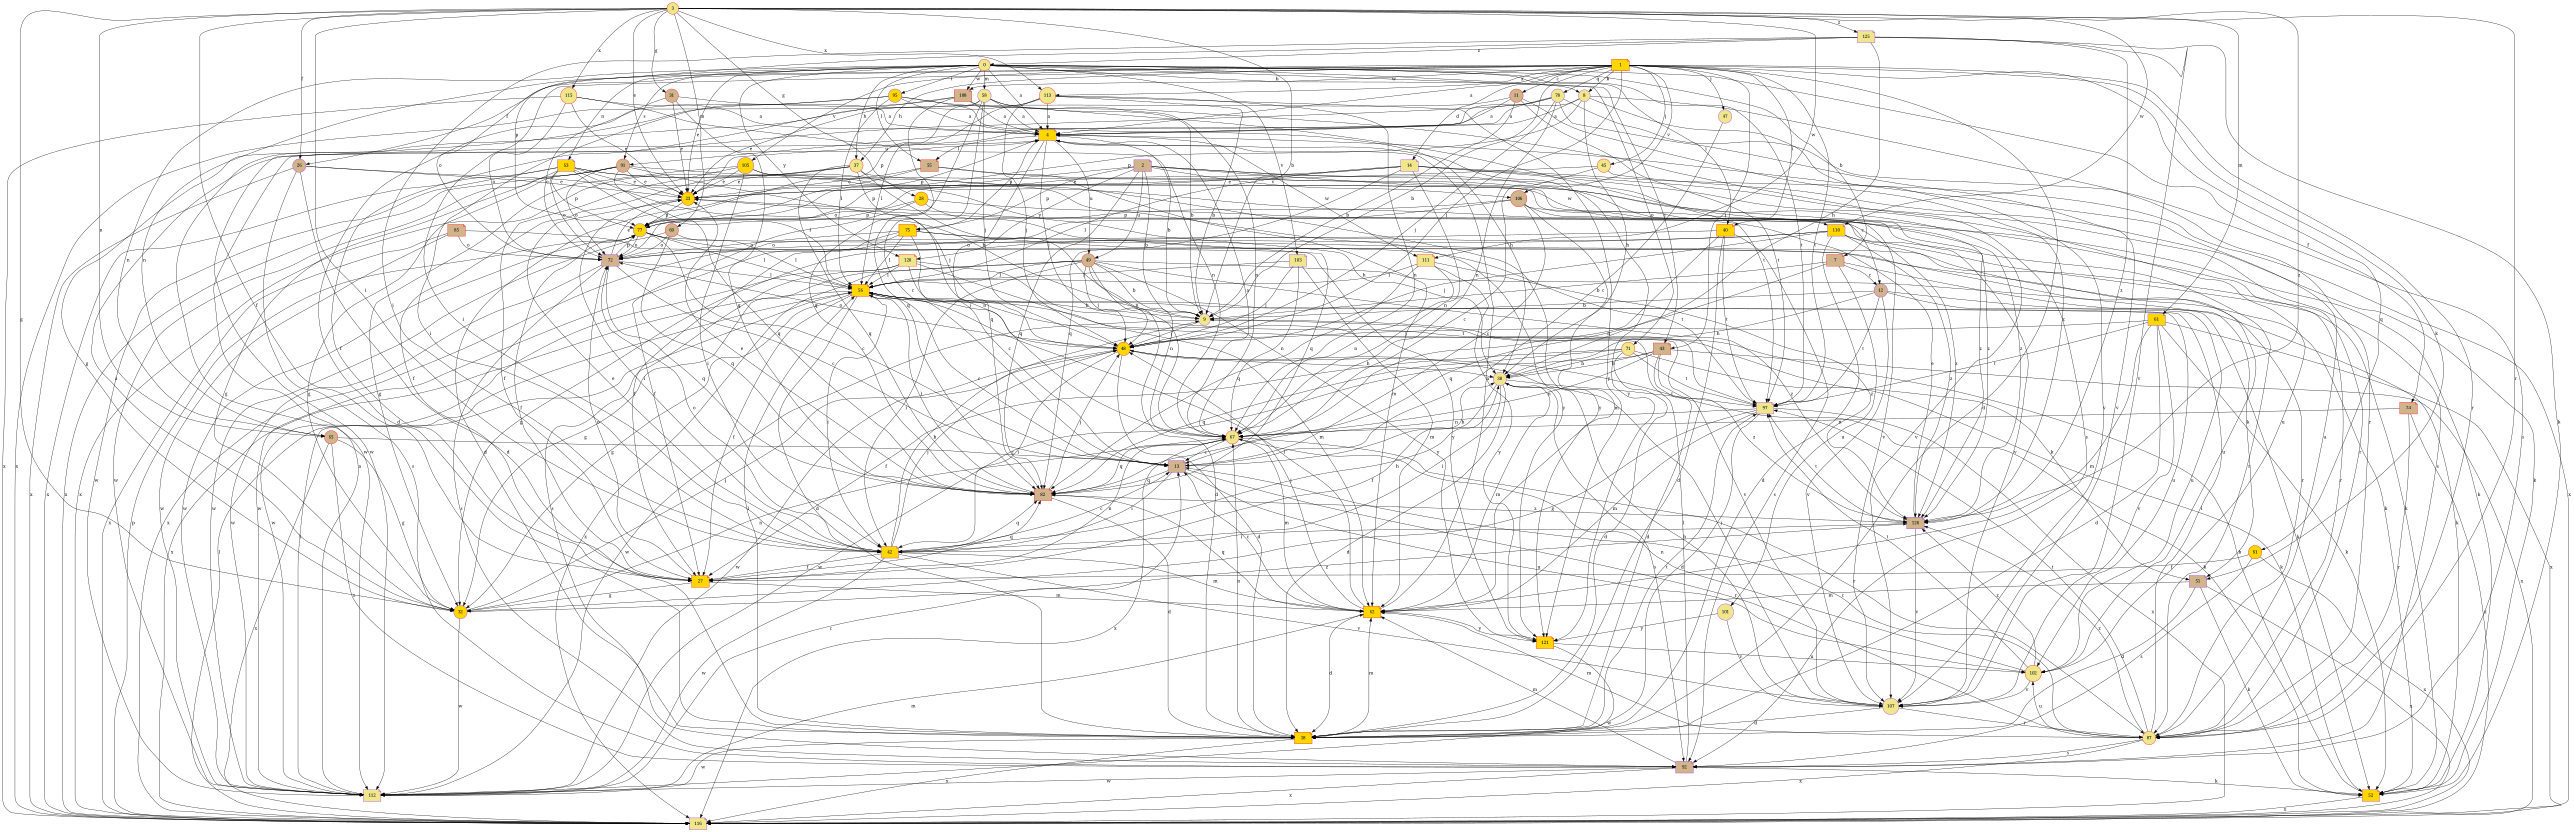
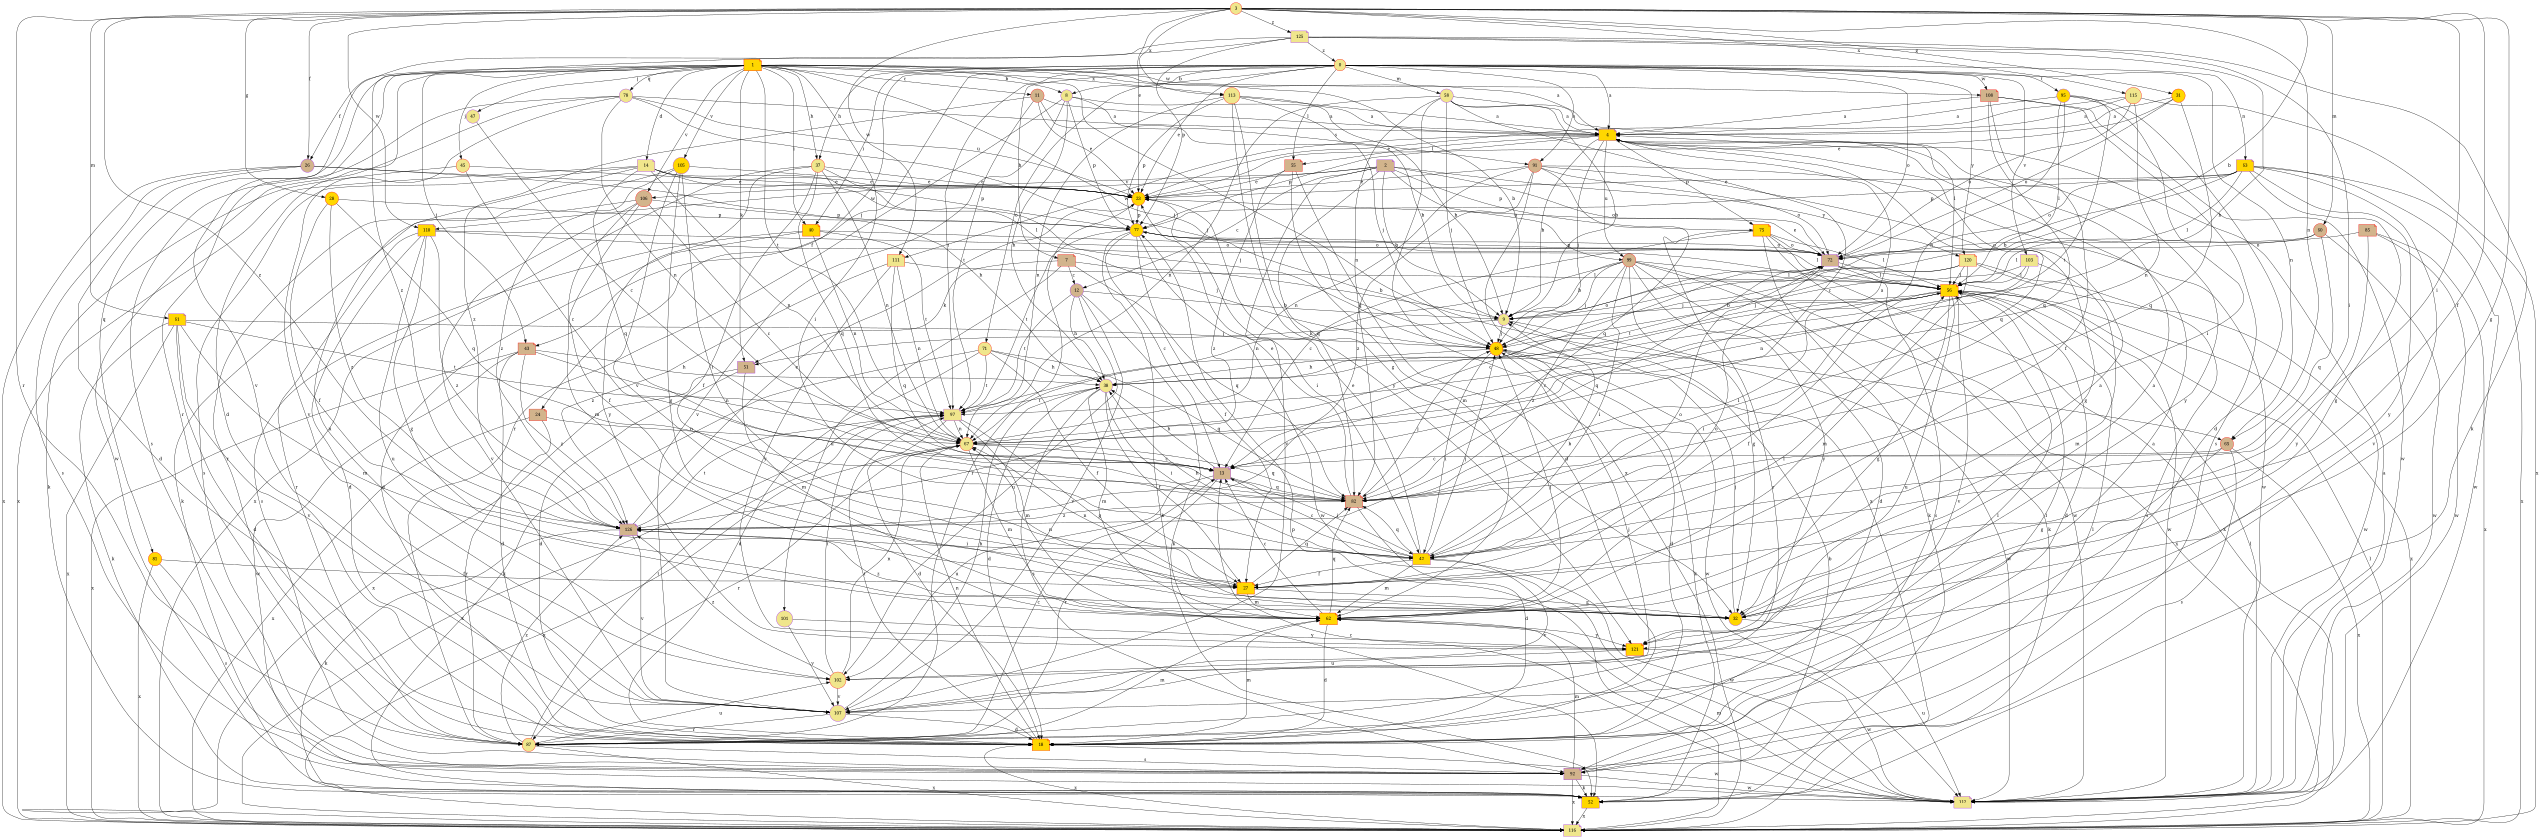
(672, 96) -> (2178, 96)
(1088, 260) -> (1629, 260)
(505, 379) -> (637, 386)
(461, 706) -> (1924, 713)
(2259, 716) -> (717, 794)
